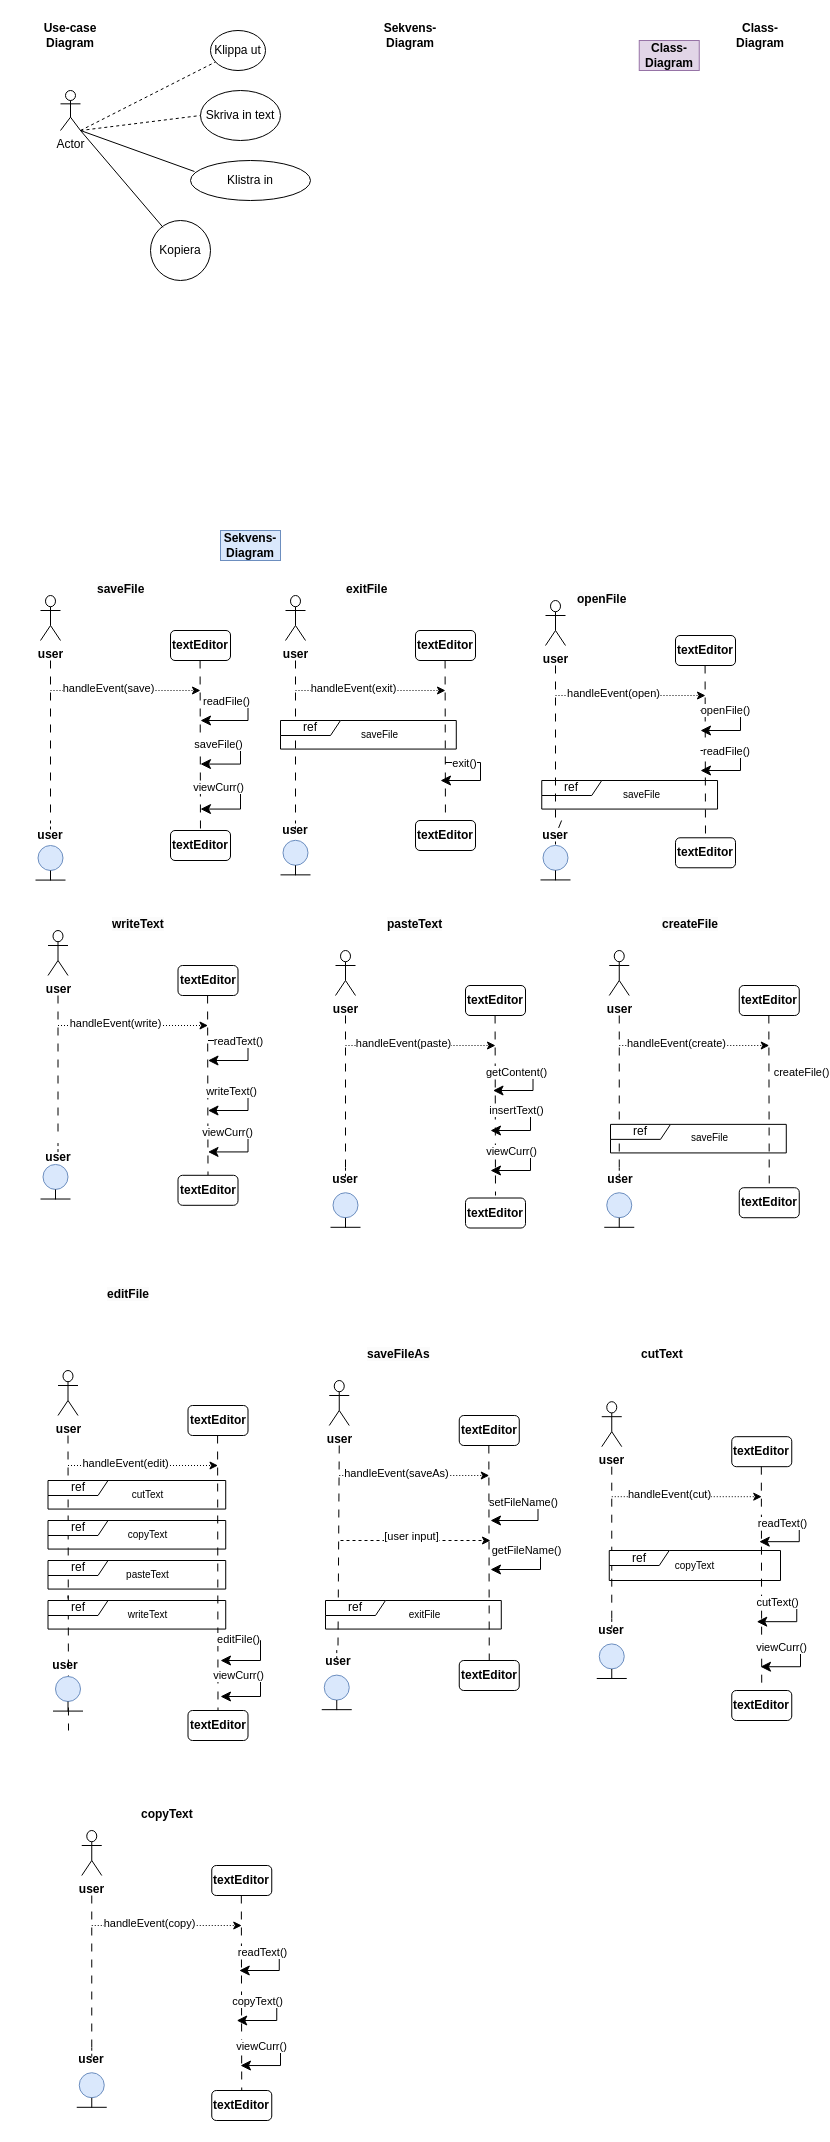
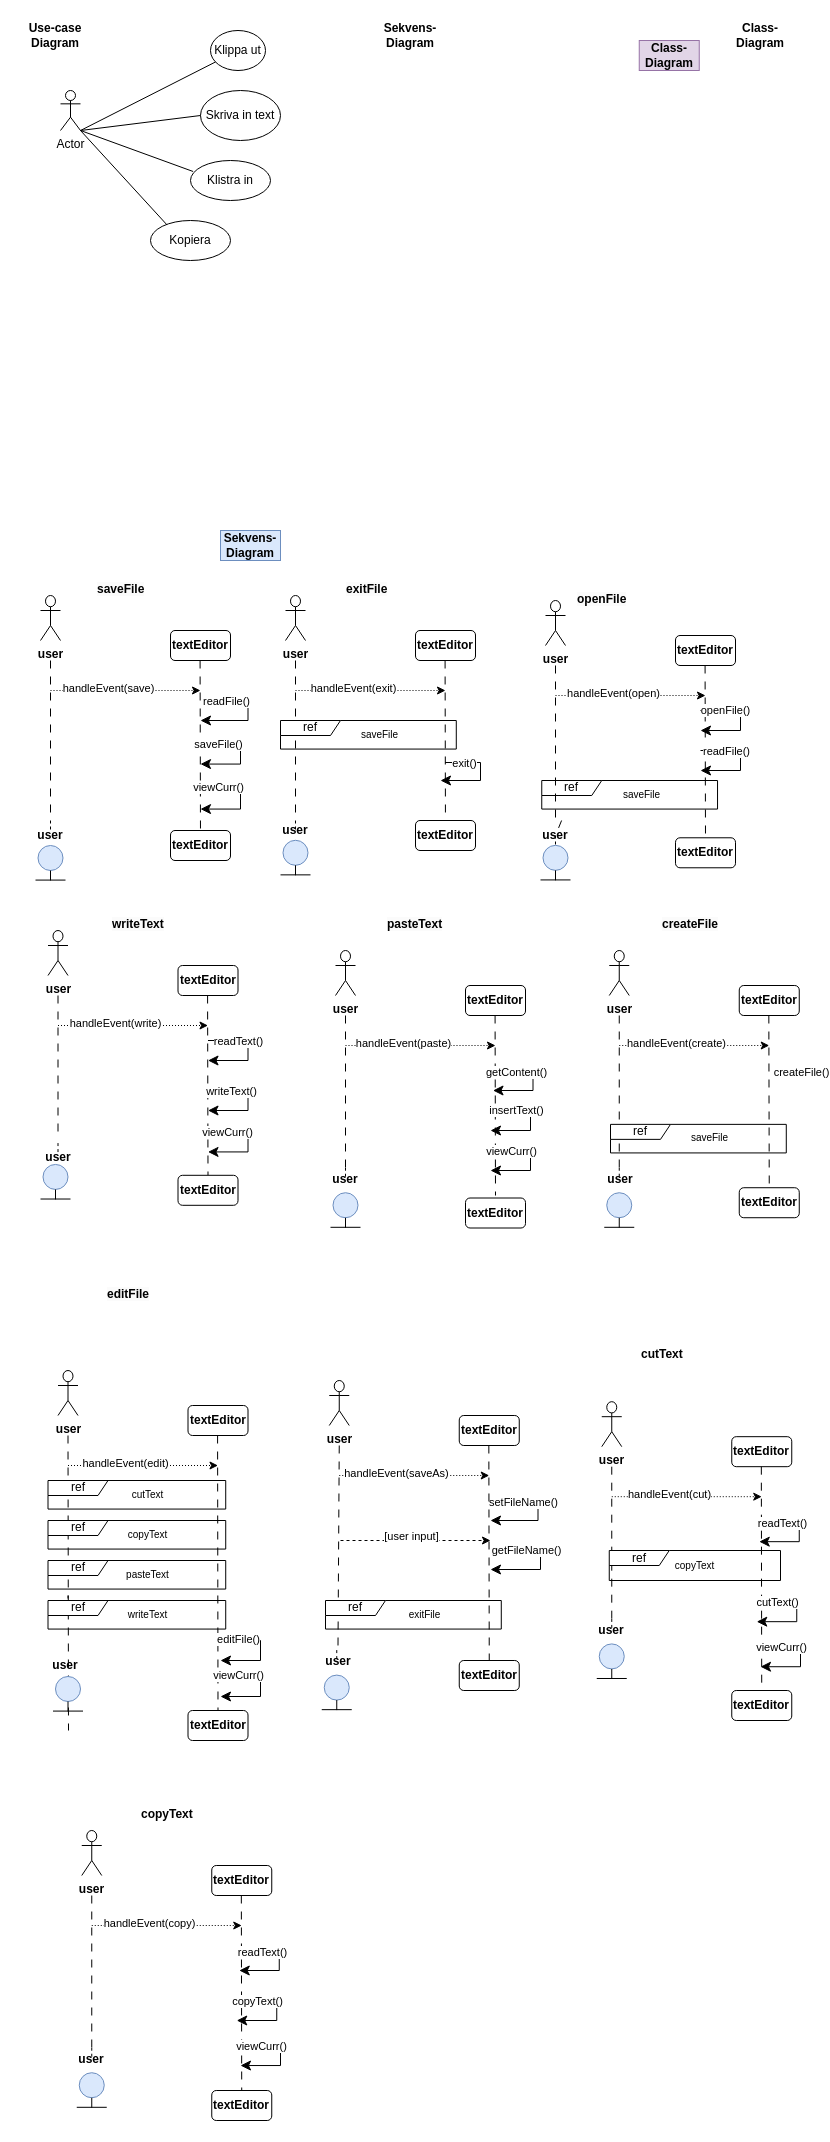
(71, 36) -> (56, 36)
(150, 95) -> (150, 95)
(142, 123) -> (142, 123)
(251, 181) -> (231, 181)
(181, 251) -> (191, 241)
(416, 1361) -> none
